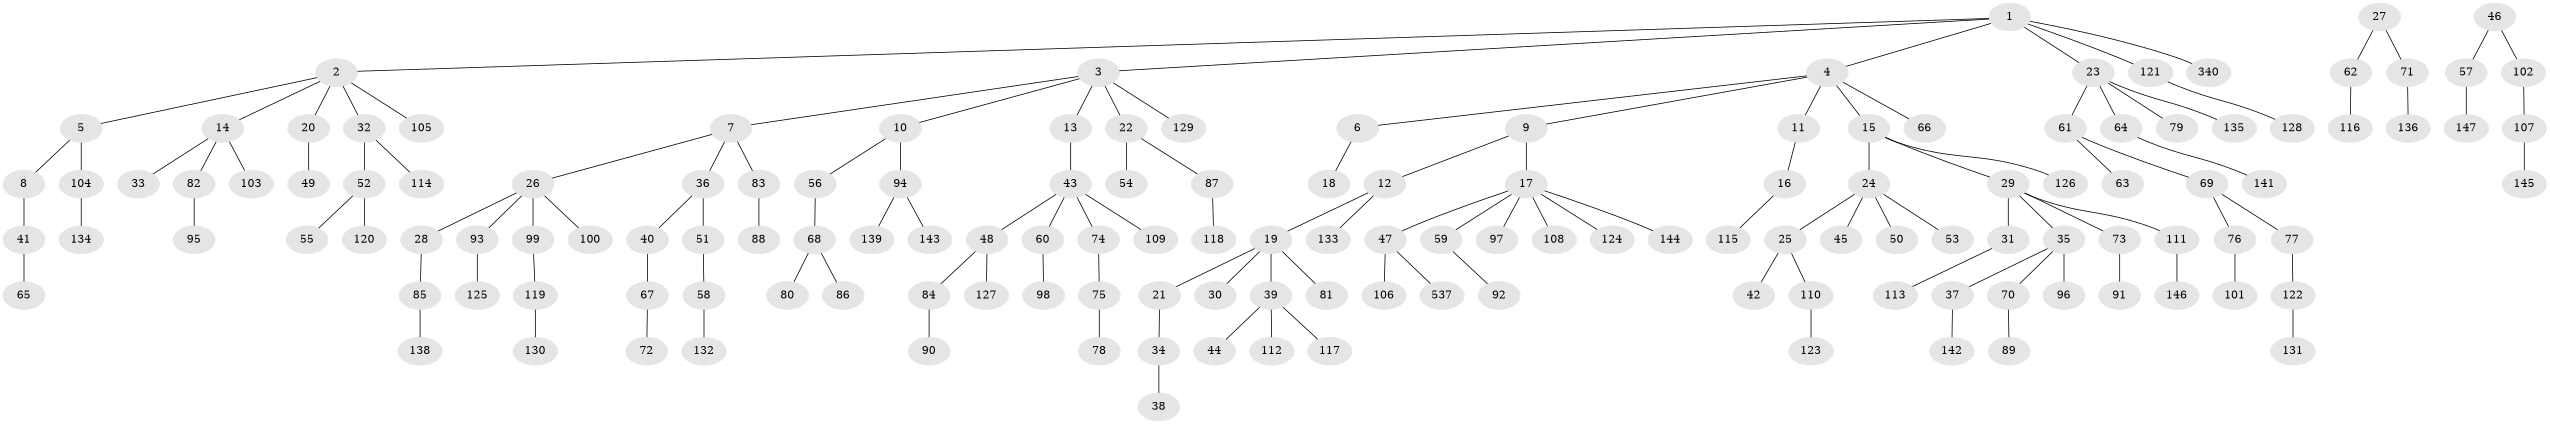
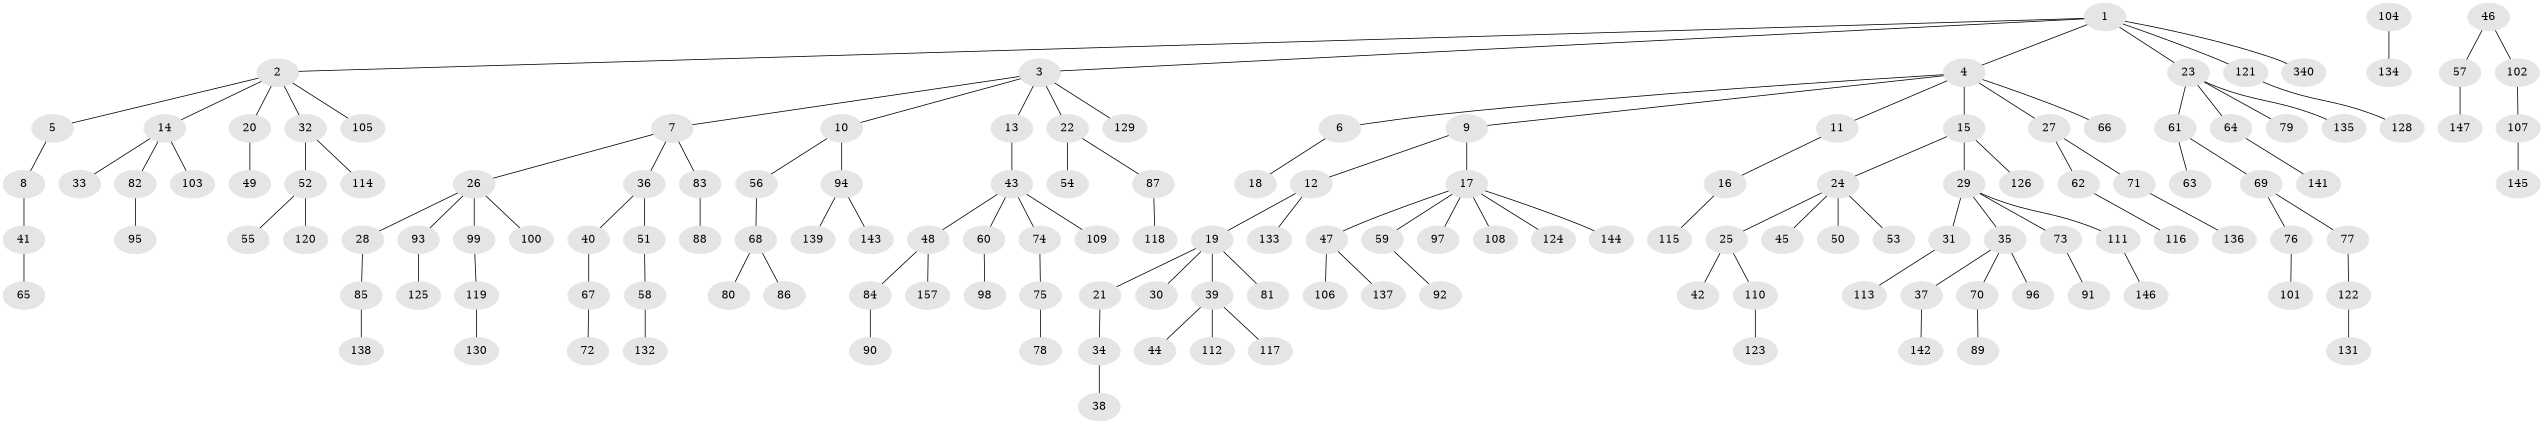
none -> (2007, 101)
(81, 156) -> none
(986, 296) -> (928, 296)
(1442, 296) -> (1383, 296)
